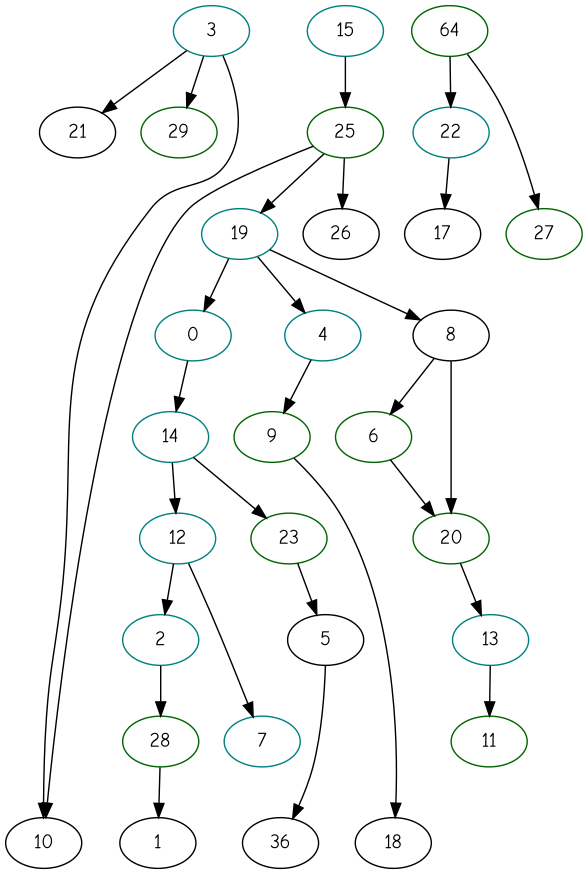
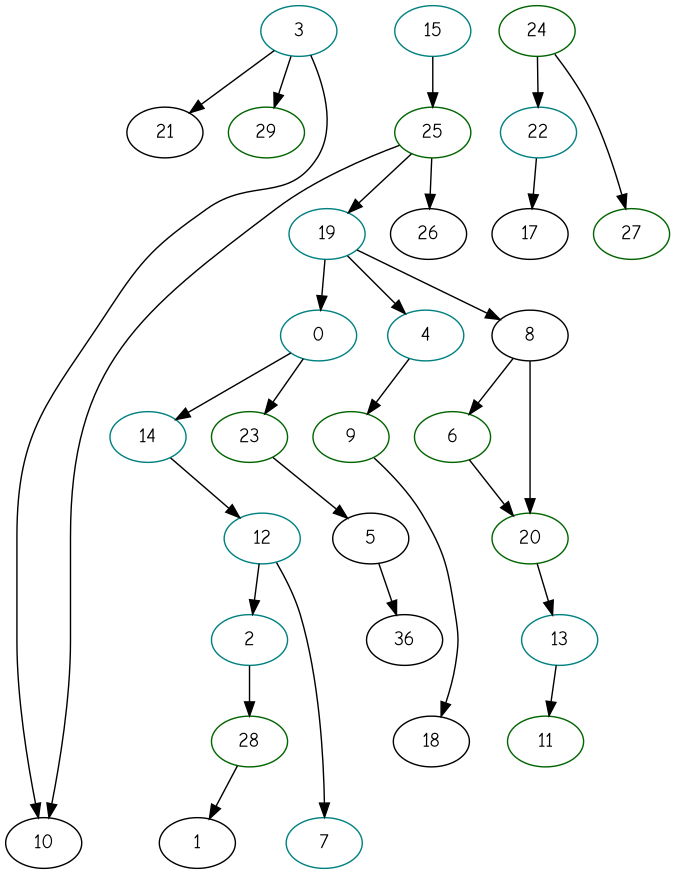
(450, 31) -> (537, 31)
(224, 483) -> (288, 380)
